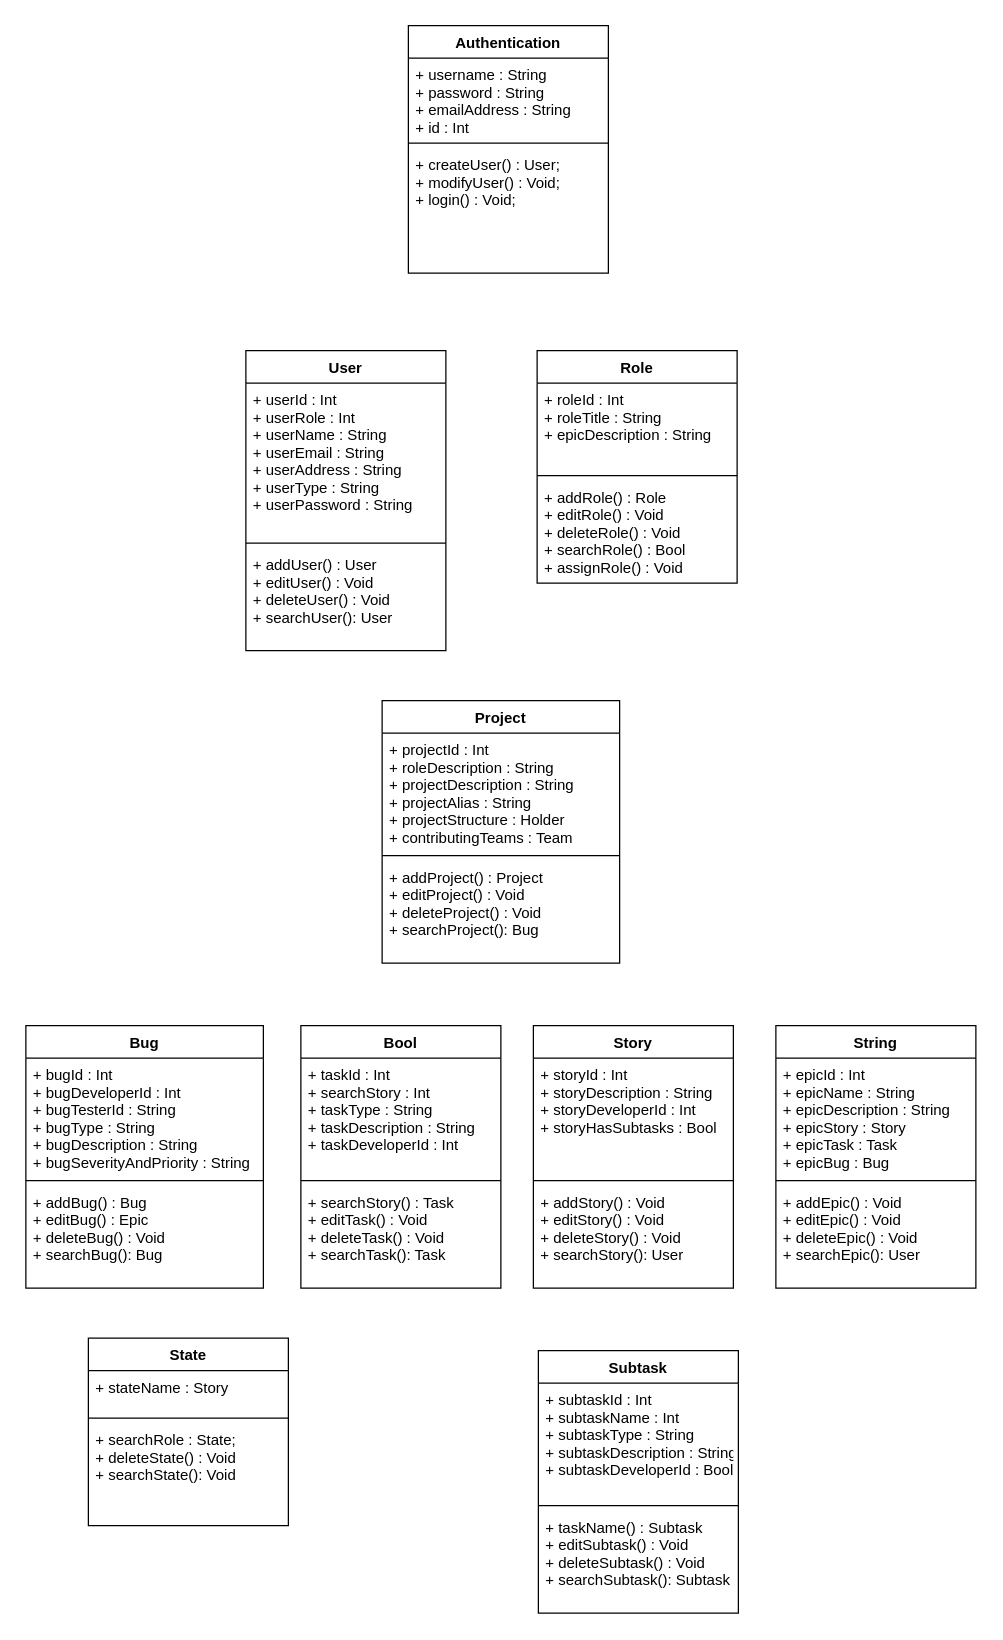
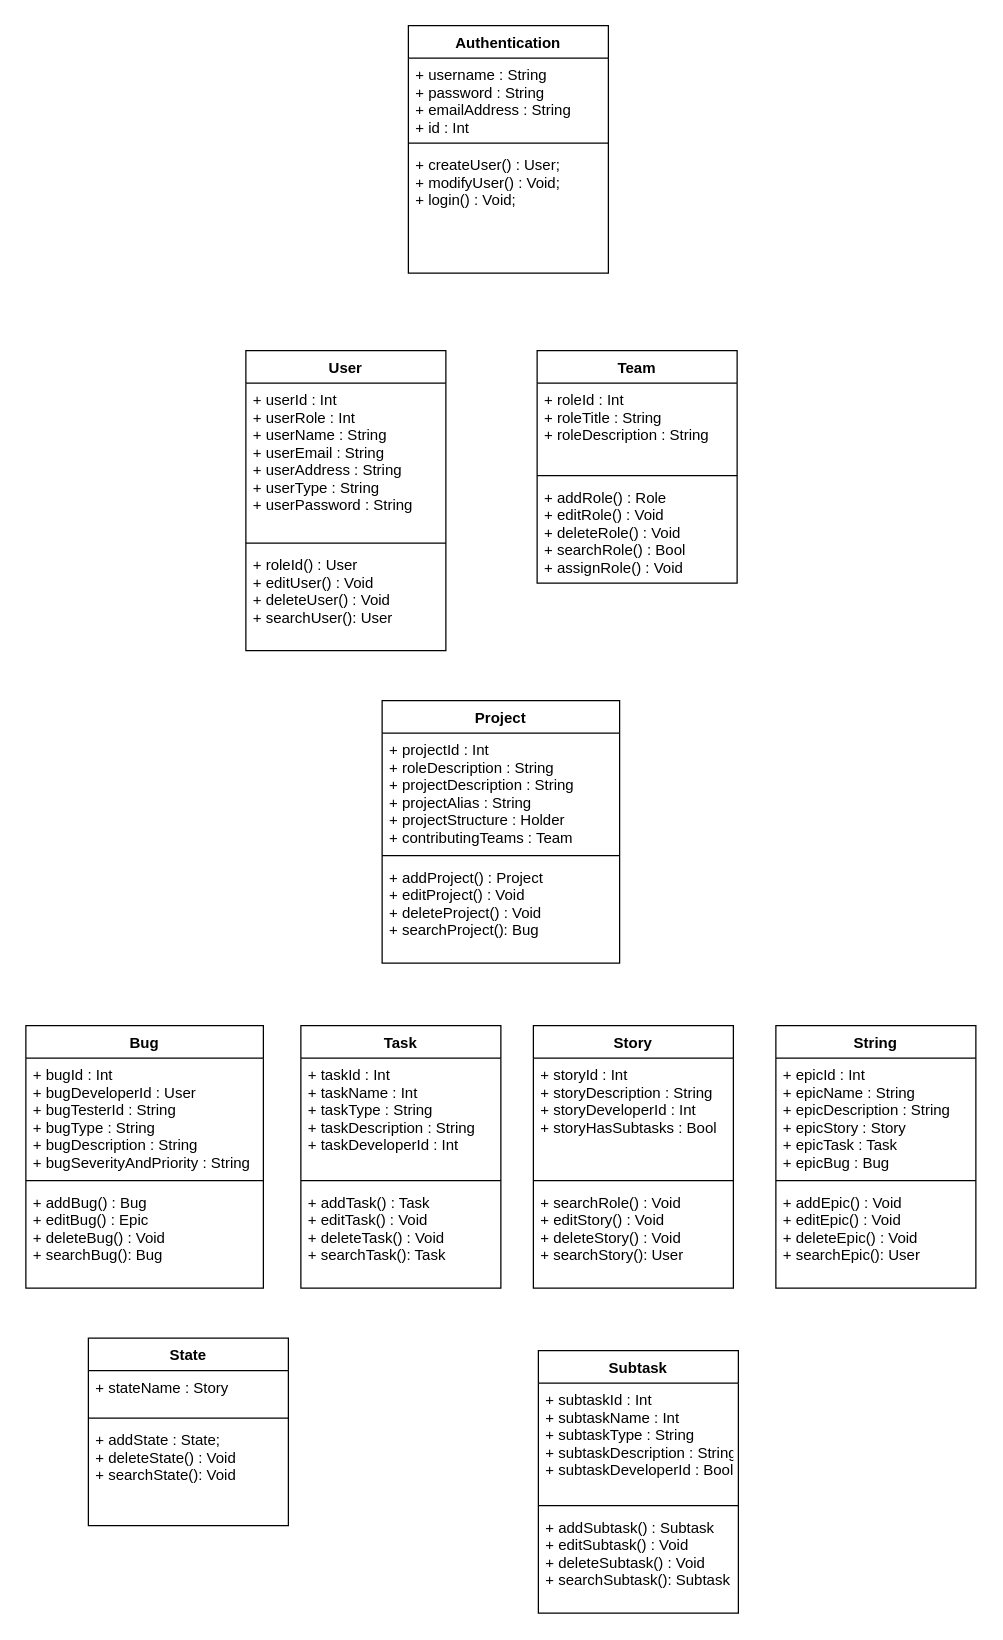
(636, 368) -> (636, 368)
(593, 400) -> (593, 400)
(320, 565) -> (314, 565)
(400, 1043) -> (400, 1043)
(79, 1075) -> (79, 1075)
(359, 1075) -> (359, 1075)
(392, 1203) -> (375, 1203)
(610, 1203) -> (617, 1203)
(172, 1440) -> (165, 1440)
(630, 1528) -> (638, 1528)
